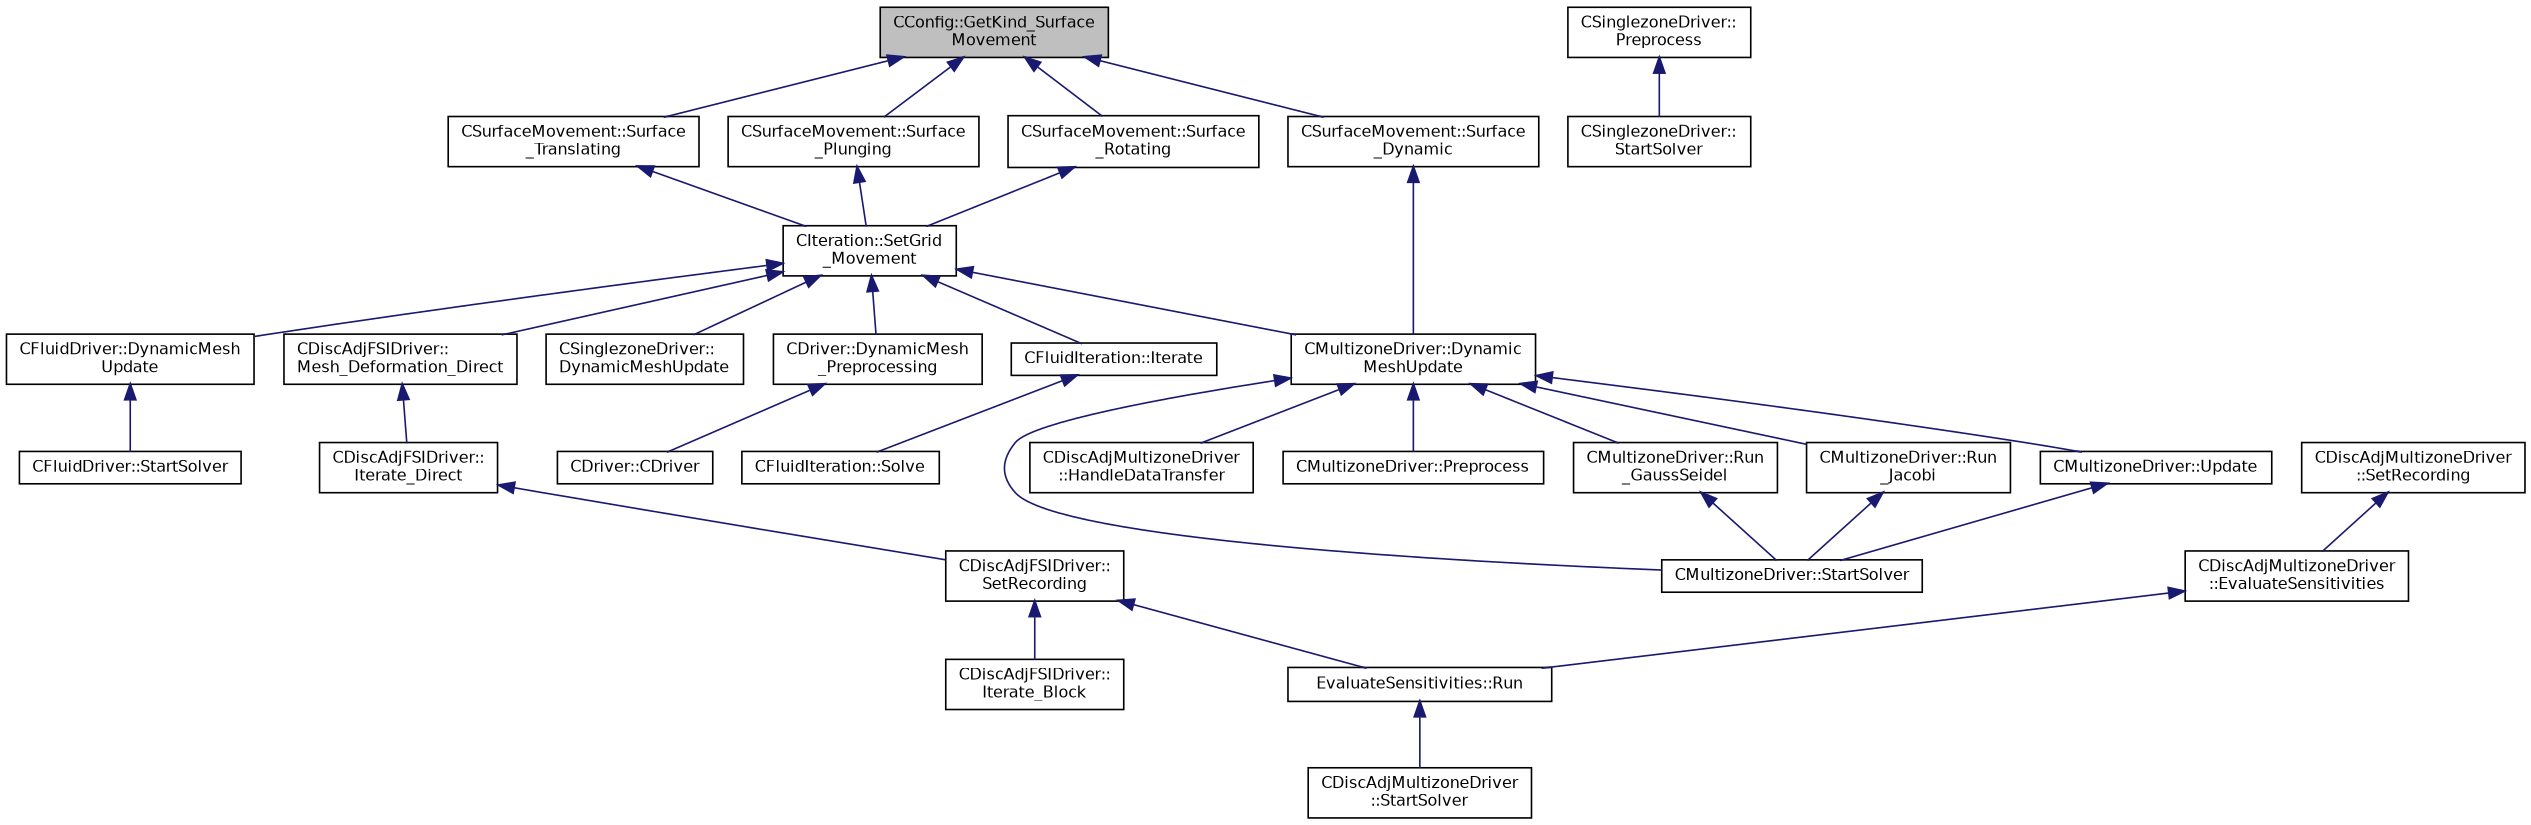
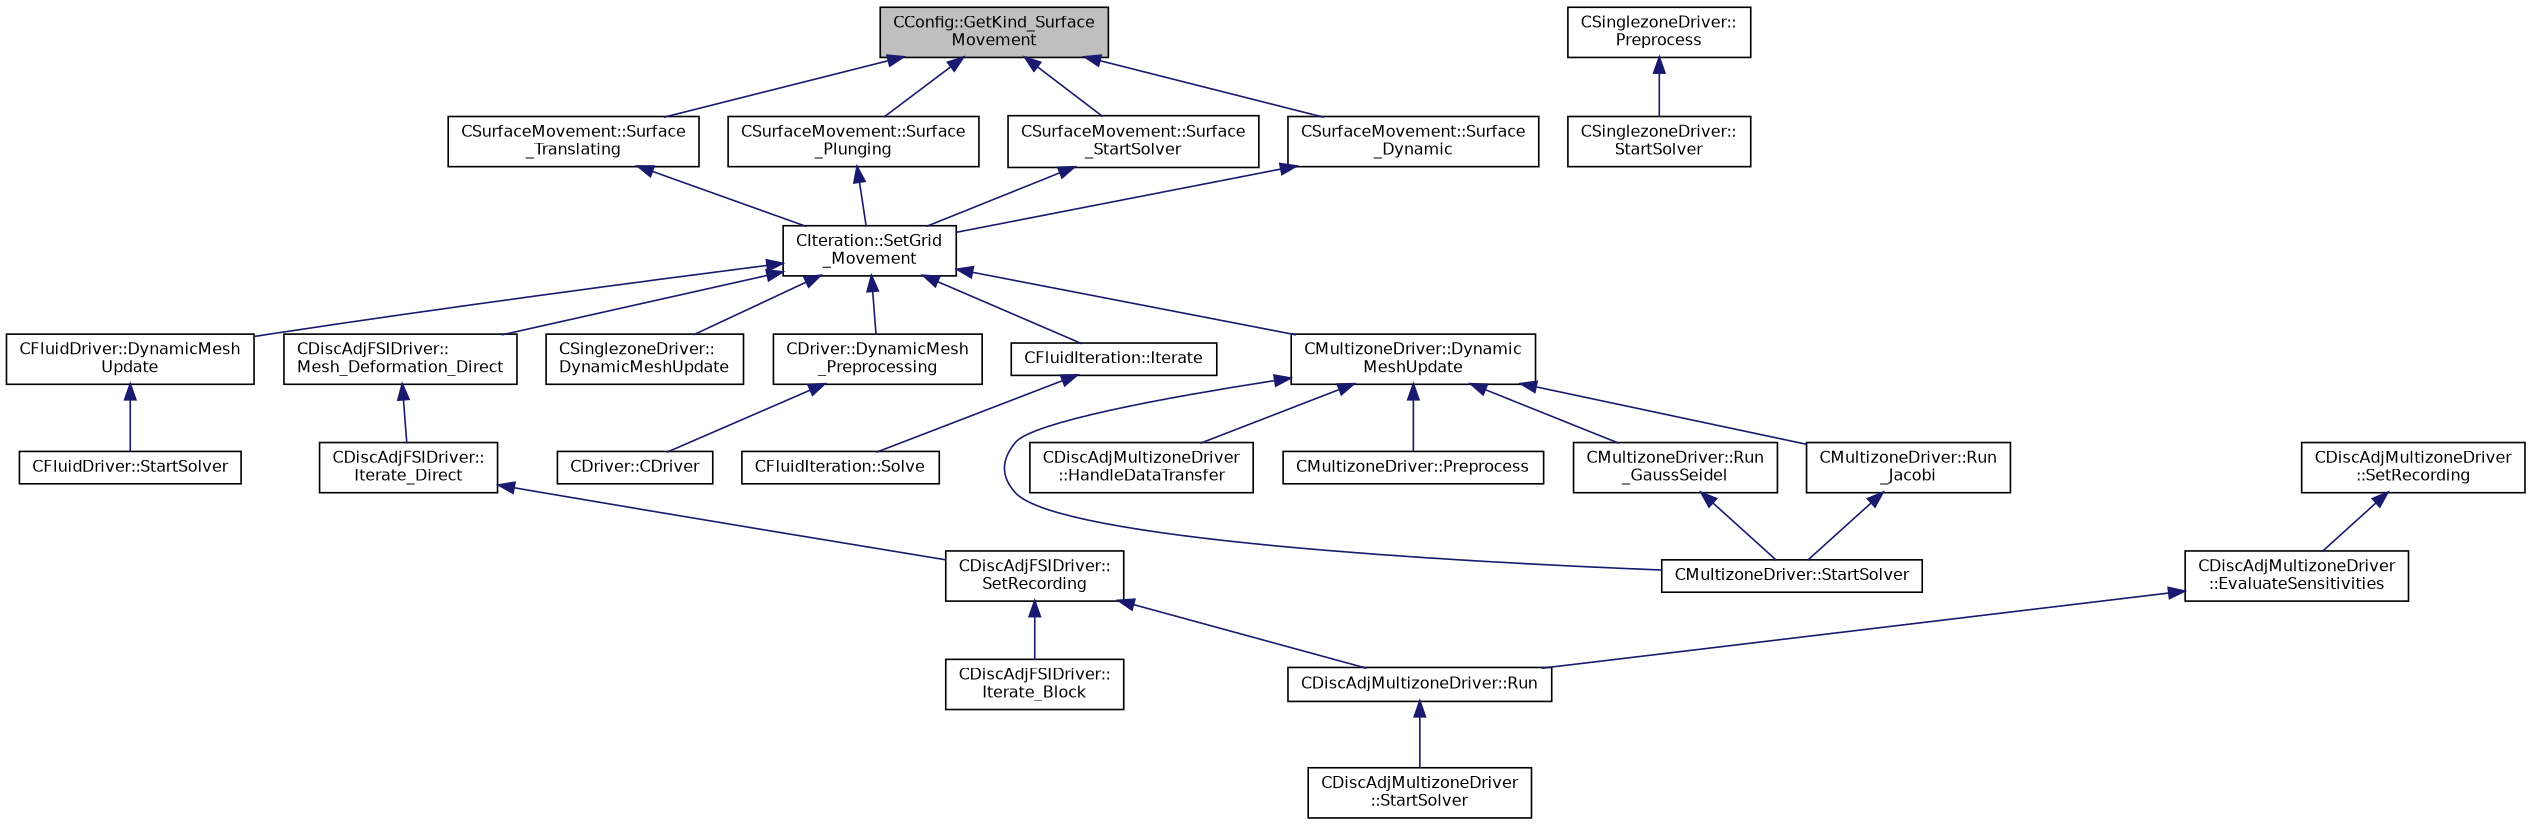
(1133, 142) -> (1133, 142)
(1413, 259) -> (1119, 201)
(2156, 468) -> none
(1420, 684) -> (1420, 684)
